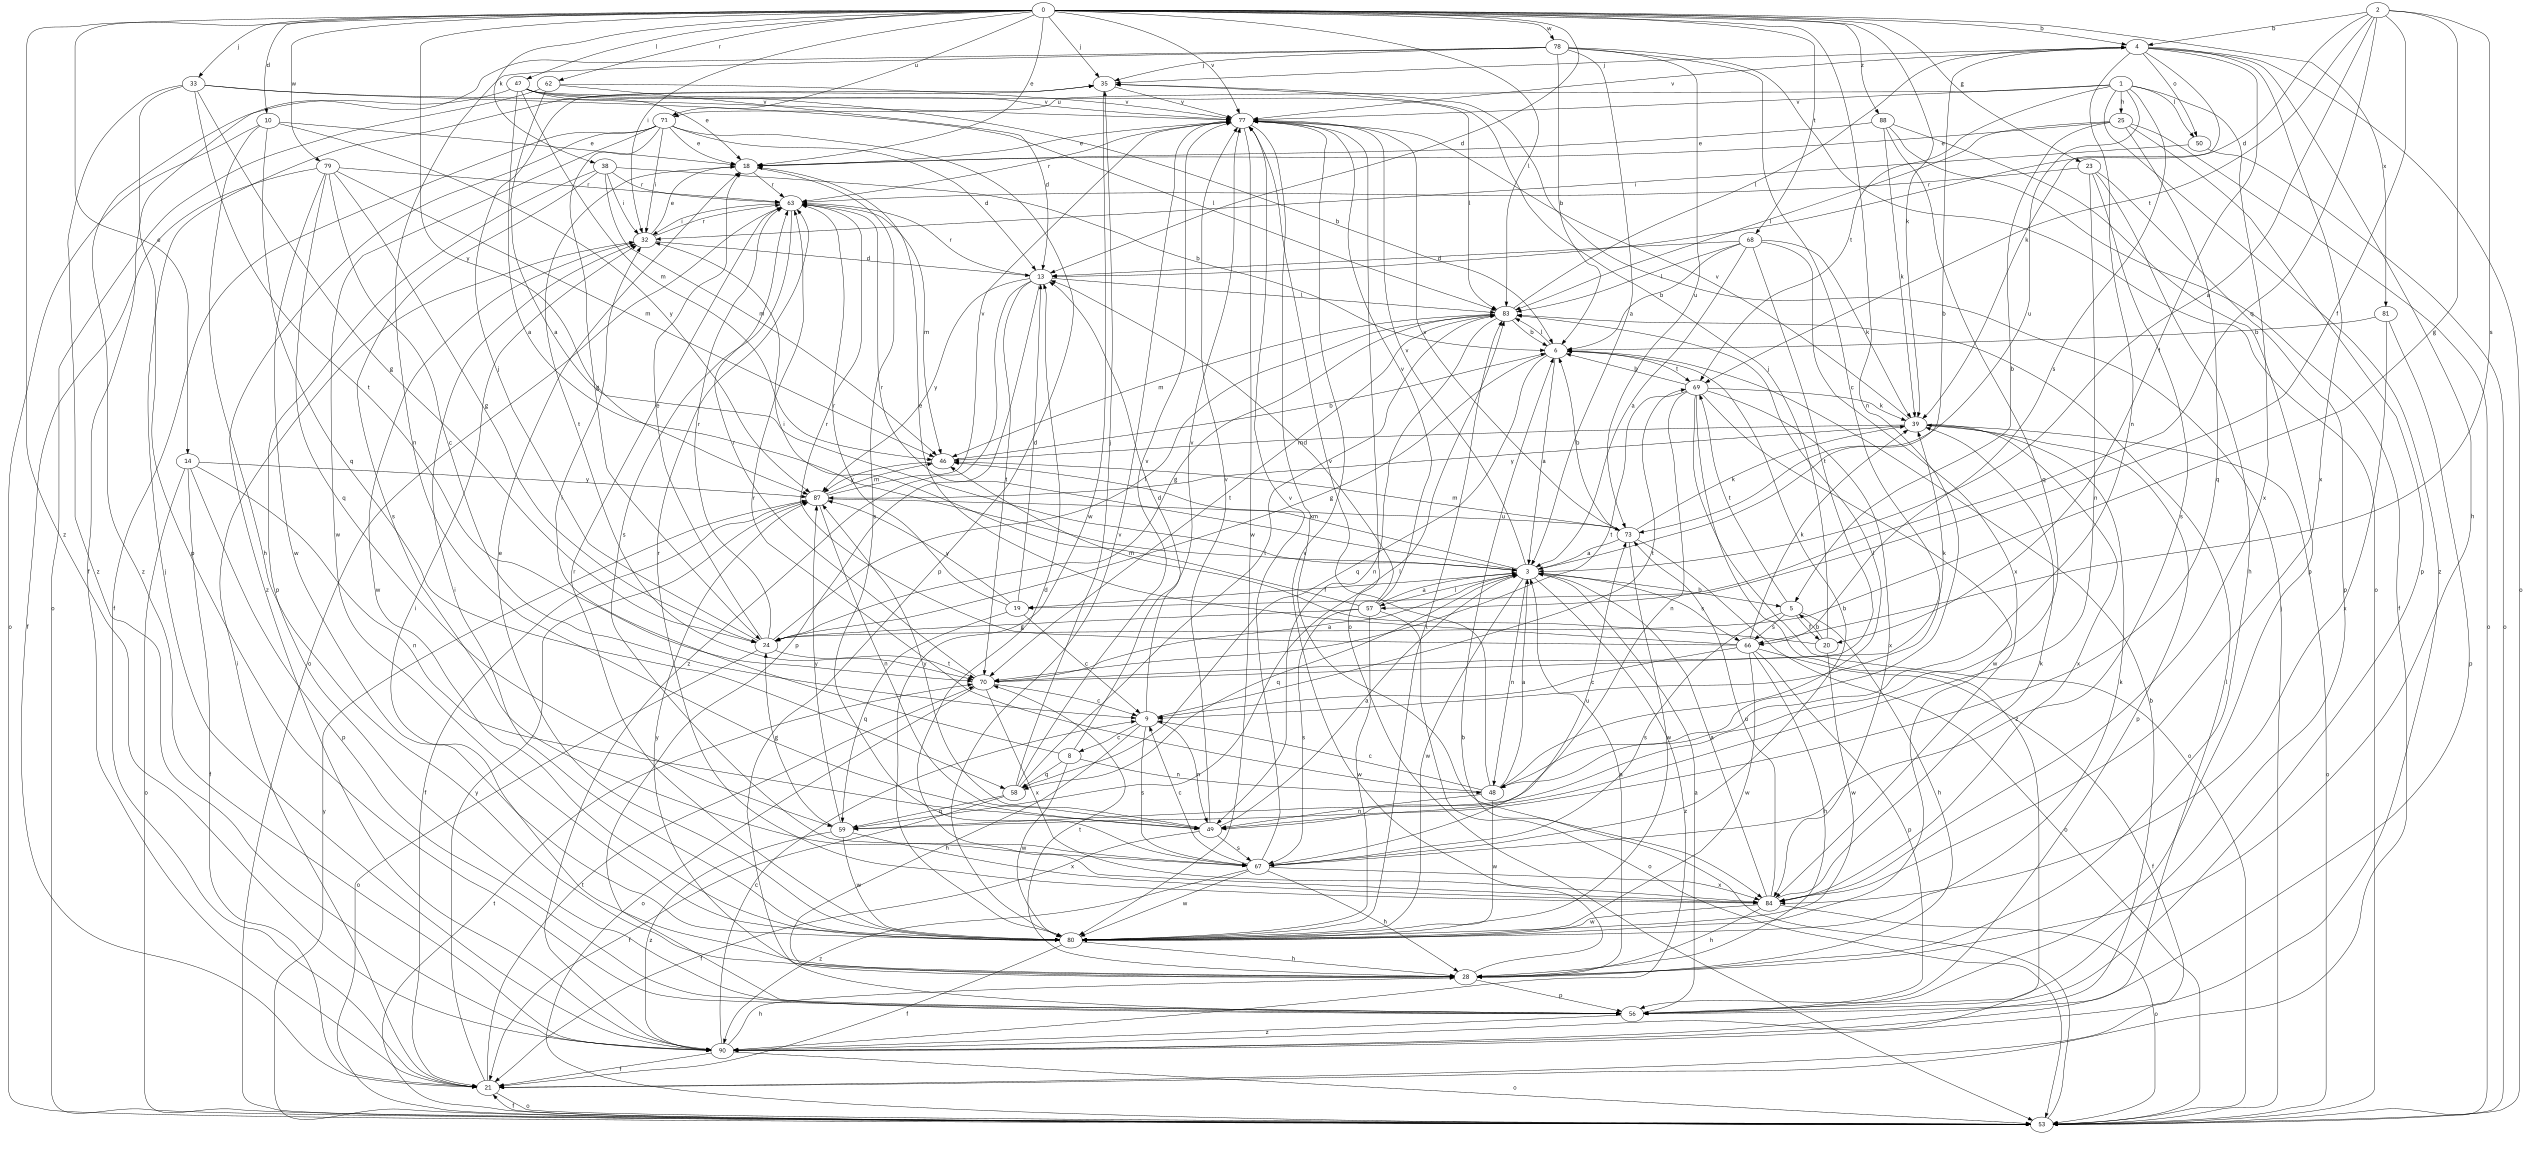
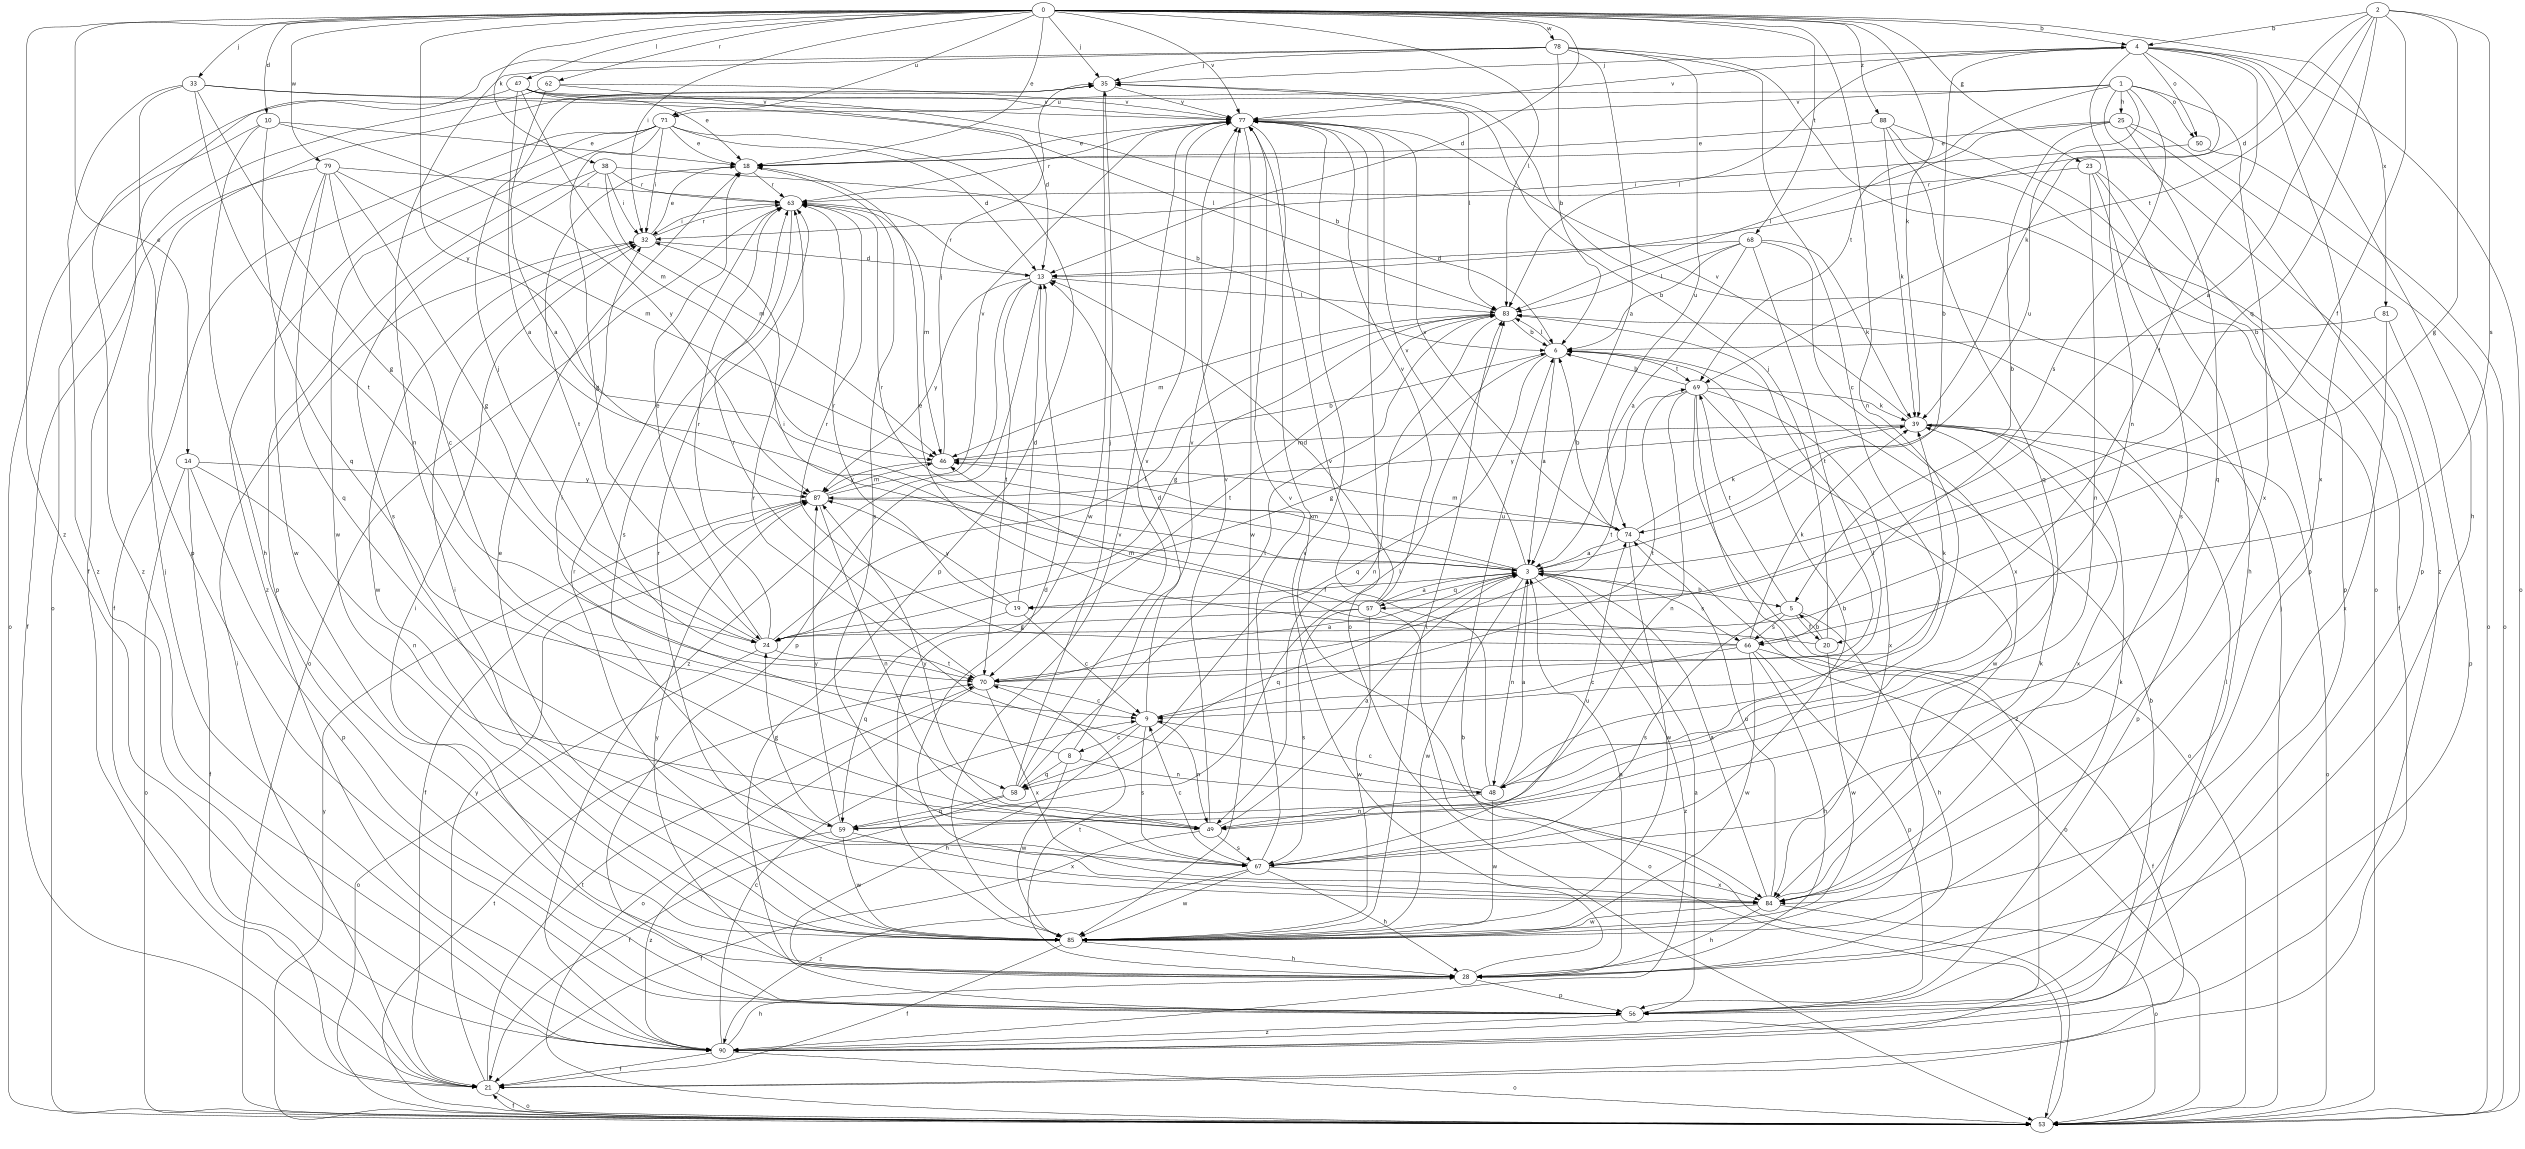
(2174, 102) -> (2174, 102)
(1813, 152) -> (1807, 116)
none -> (955, 229)
(1628, 535) -> (1628, 535)
(1455, 590) -> (1455, 590)
(1071, 940) -> (1071, 940)
